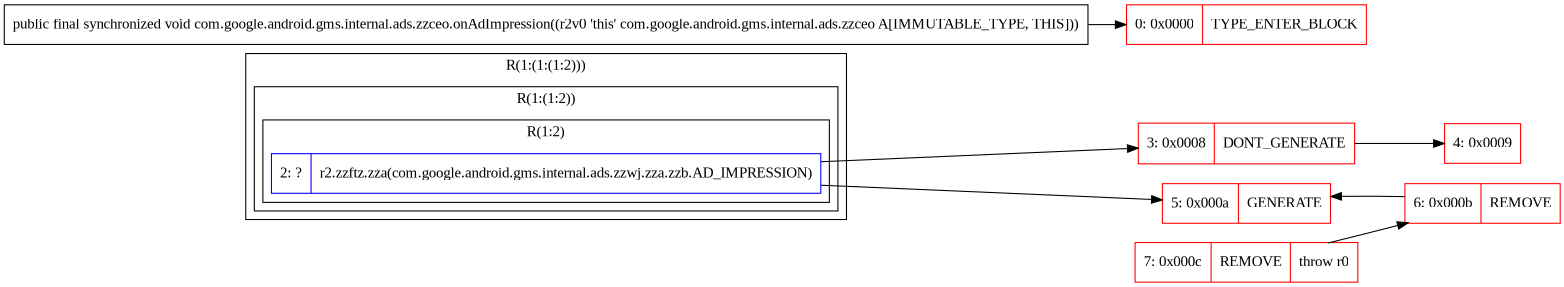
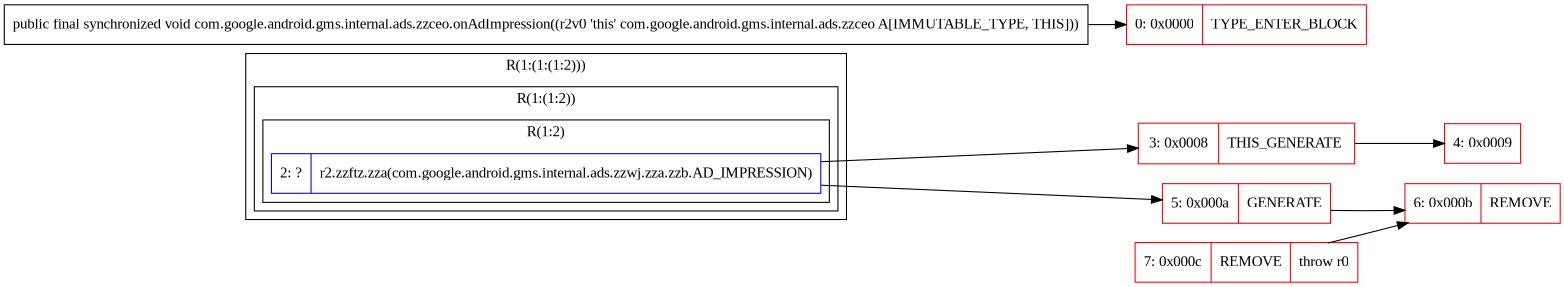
(1284, 143) -> (1284, 143)
(1373, 196) -> (1362, 211)
